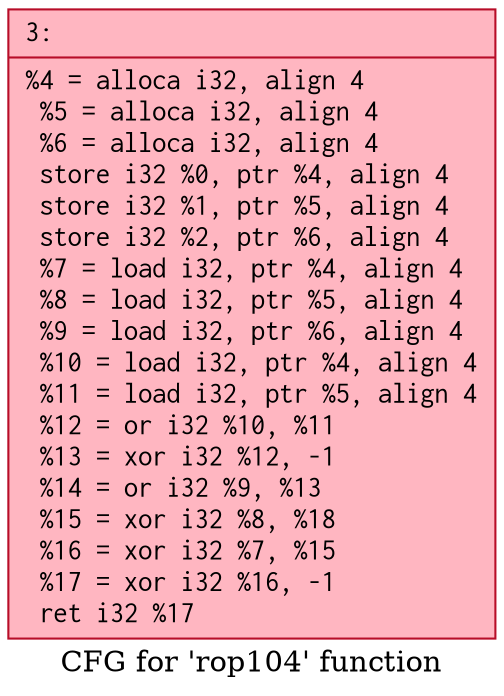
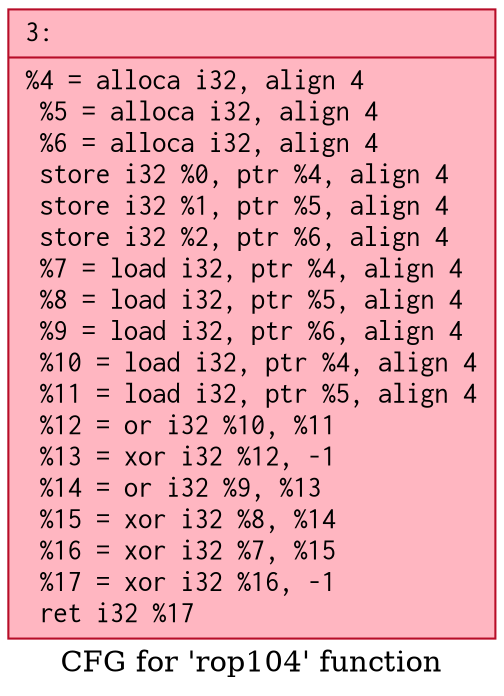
(181, 519) -> (181, 519)
